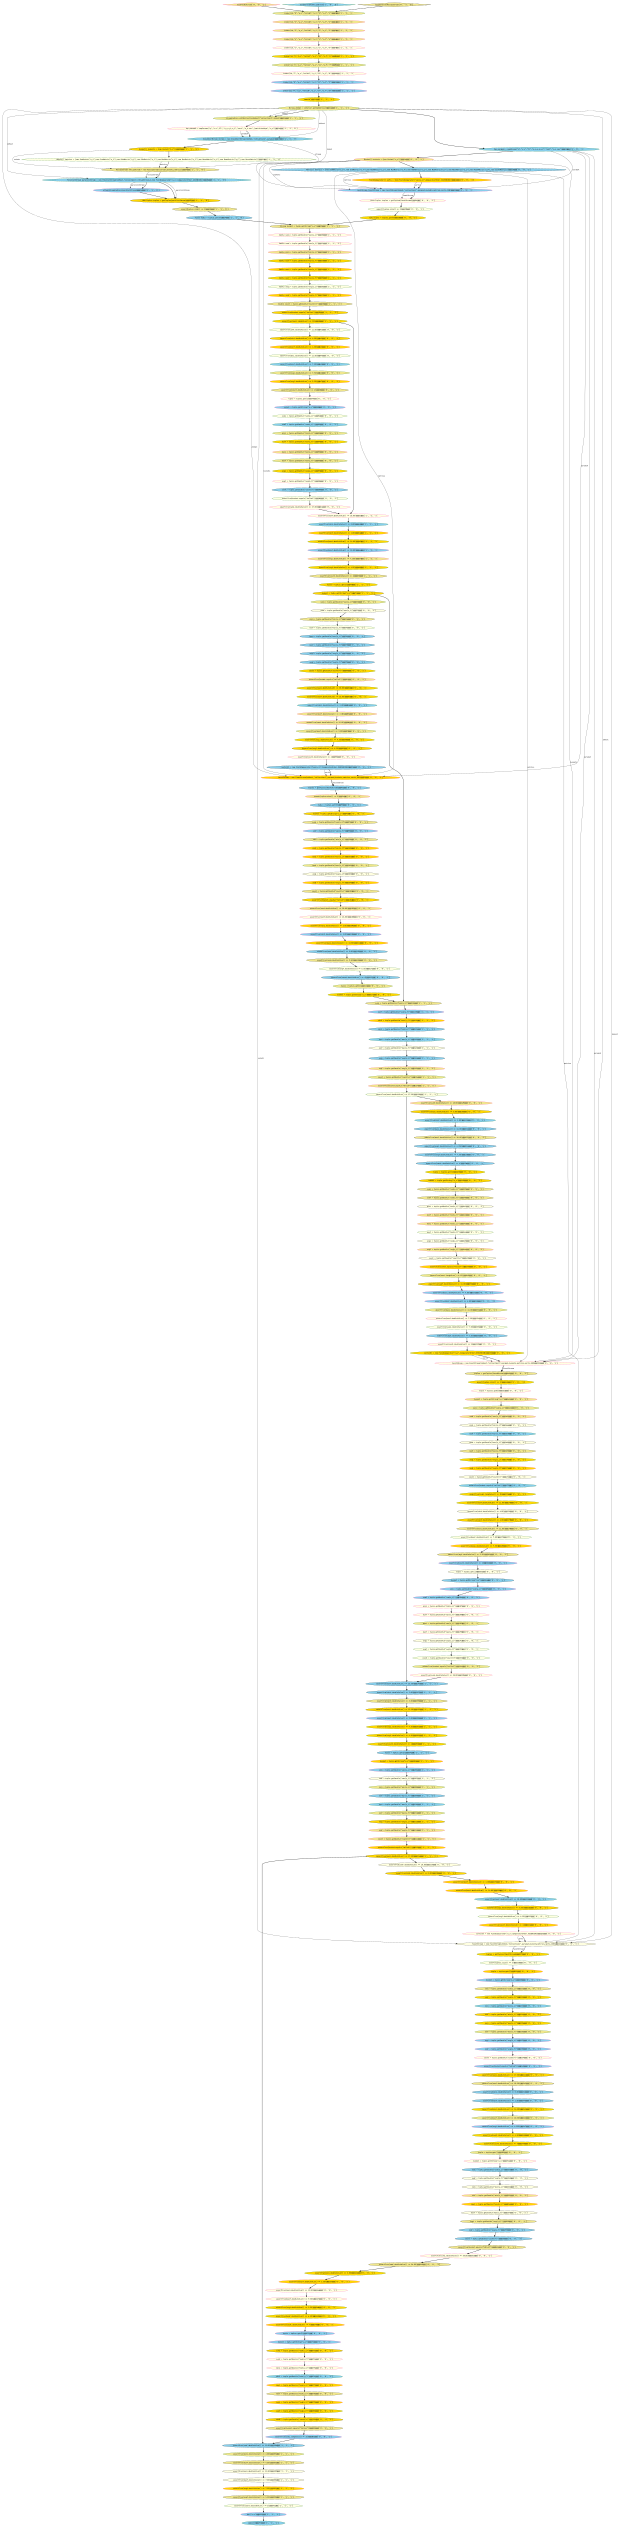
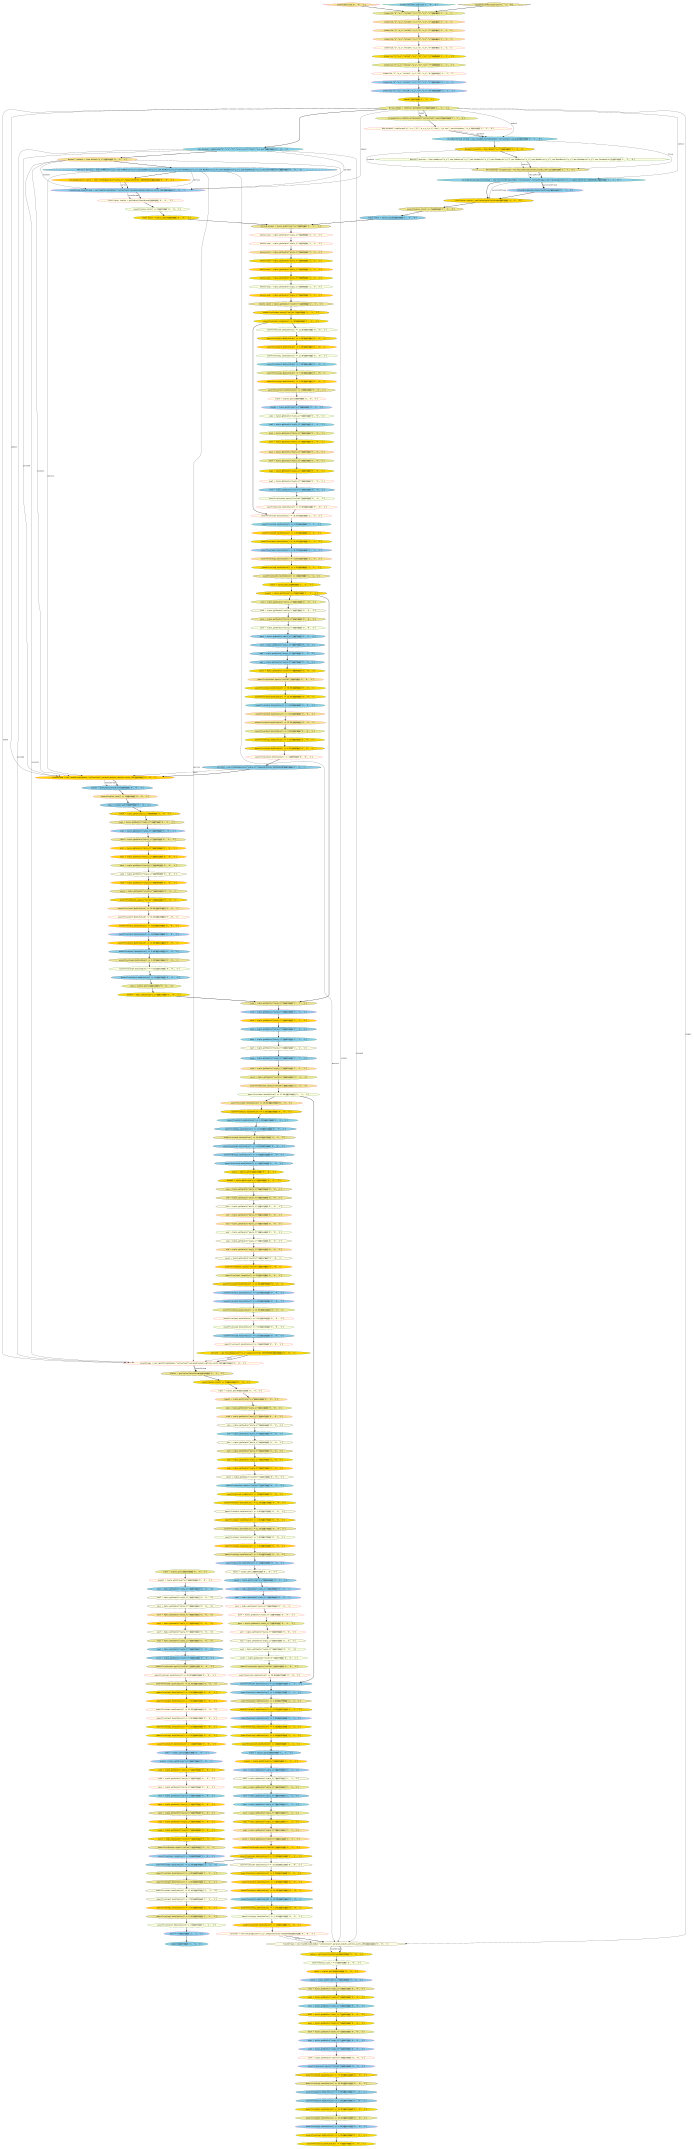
(507, 2148) -> none
